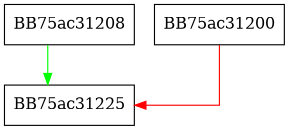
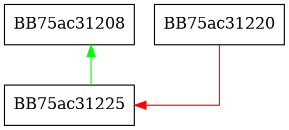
(219, 25) -> (219, 25)
(48, 59) -> (91, 71)
